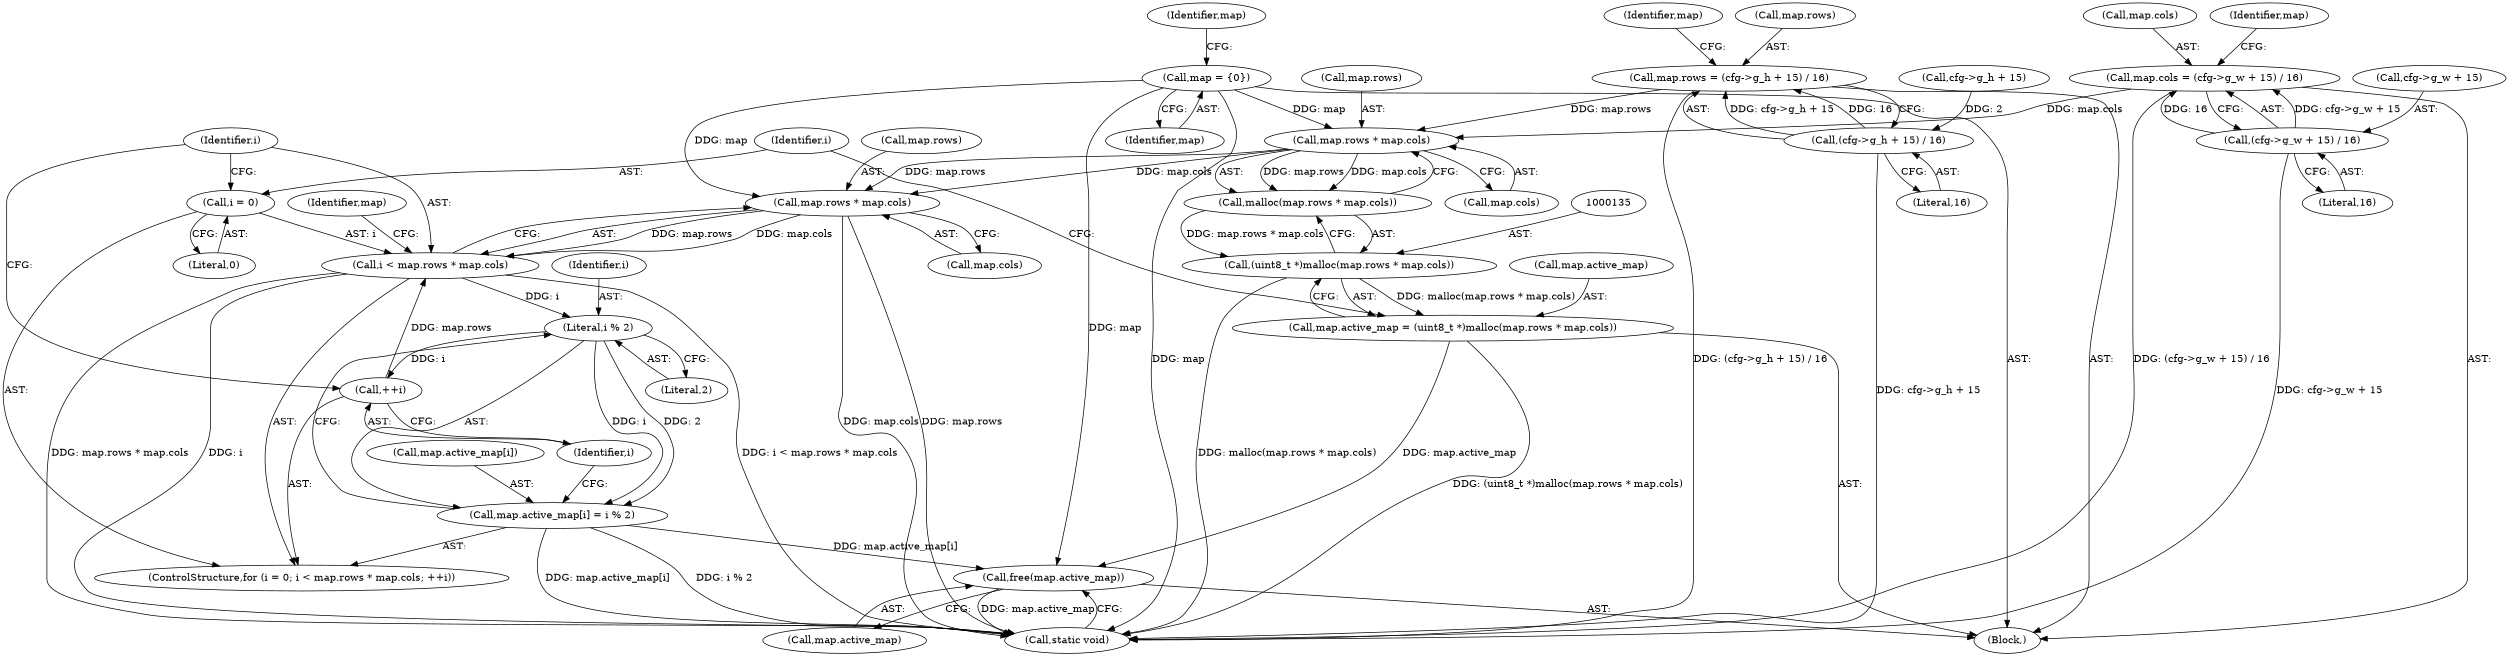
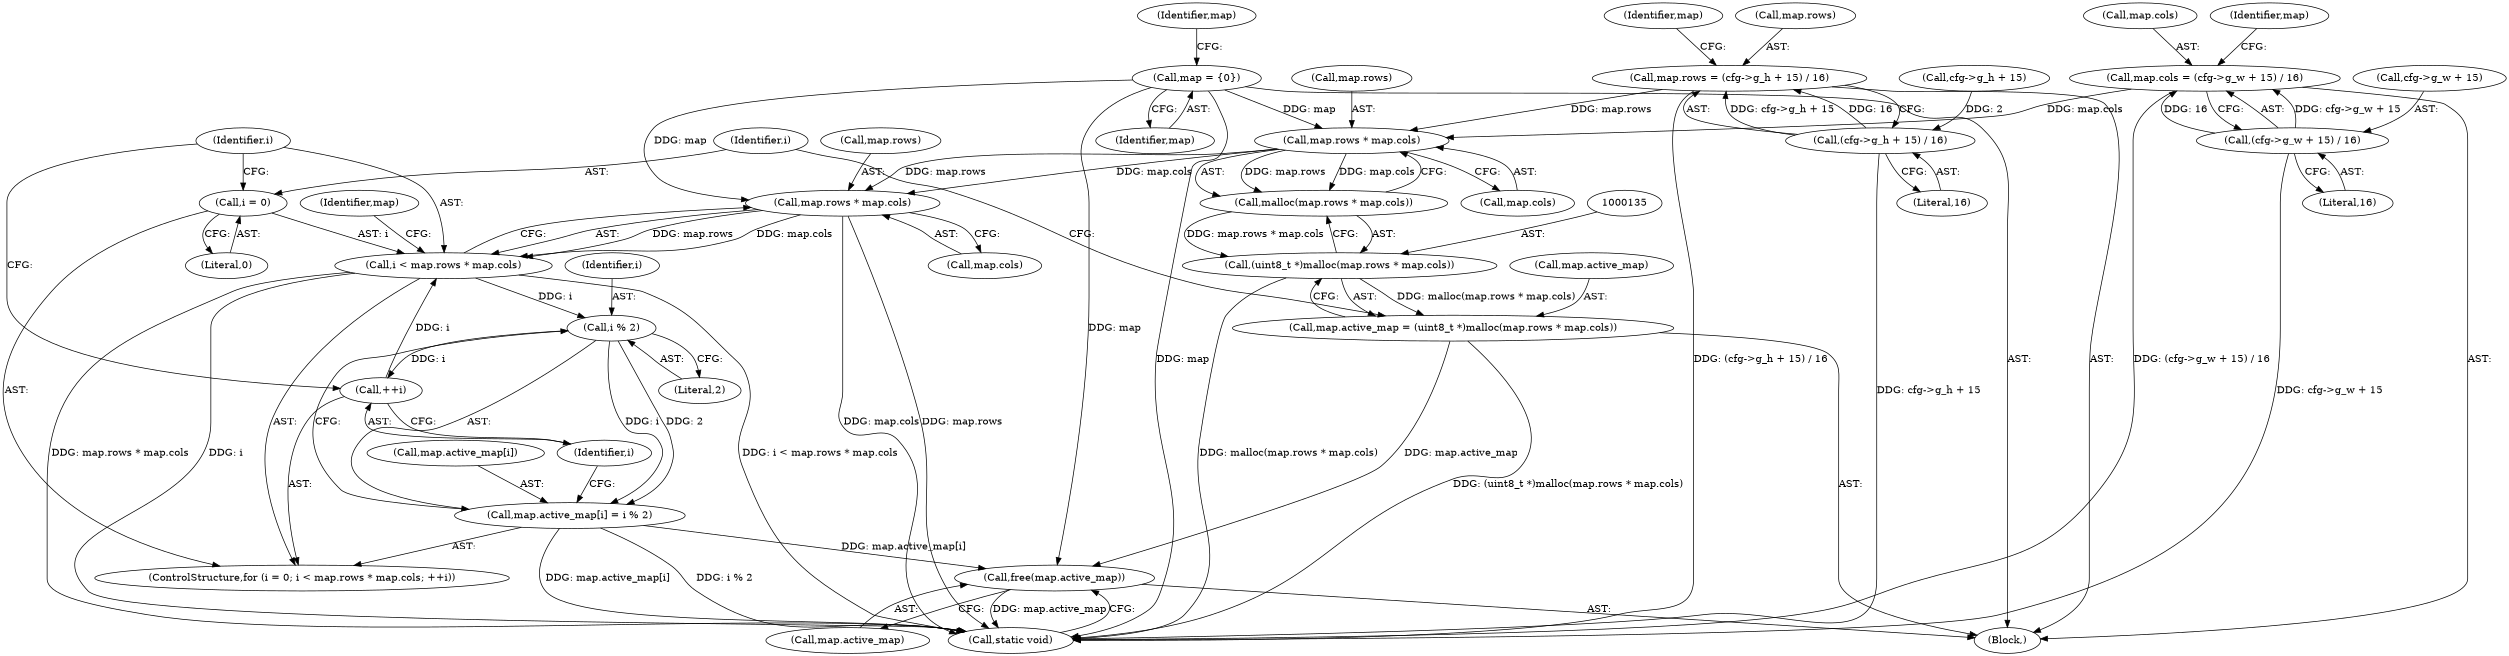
(452, 328) -> (433, 328)
(598, 328) -> (612, 328)
